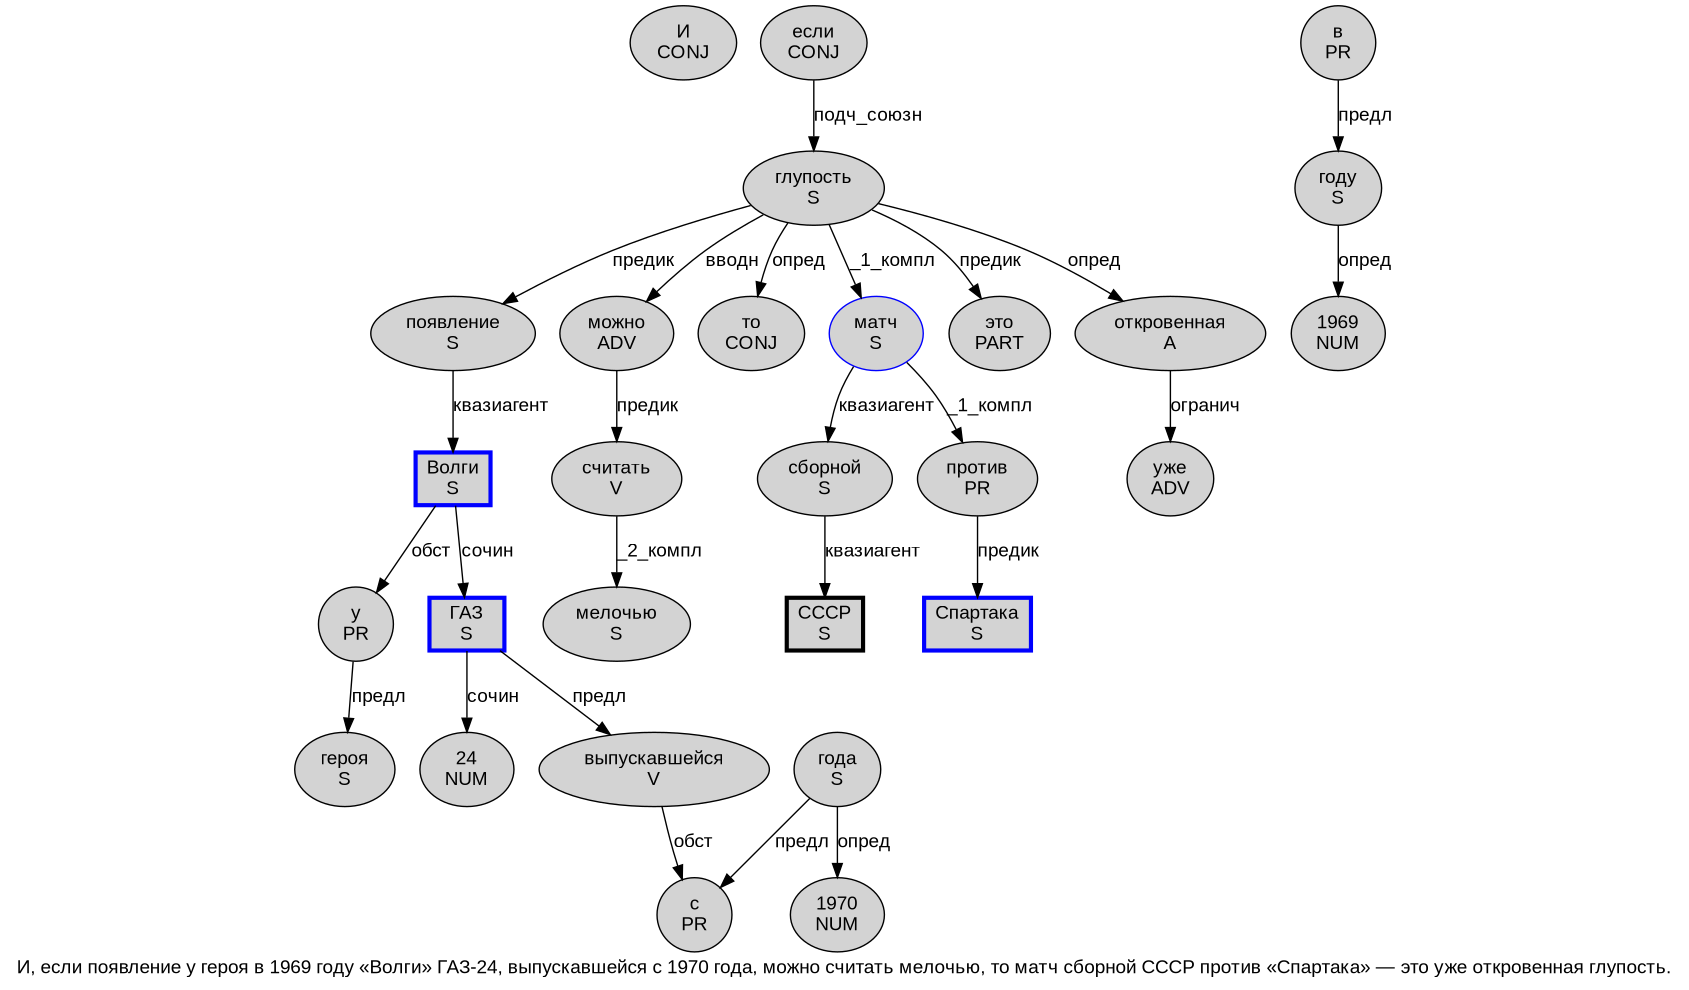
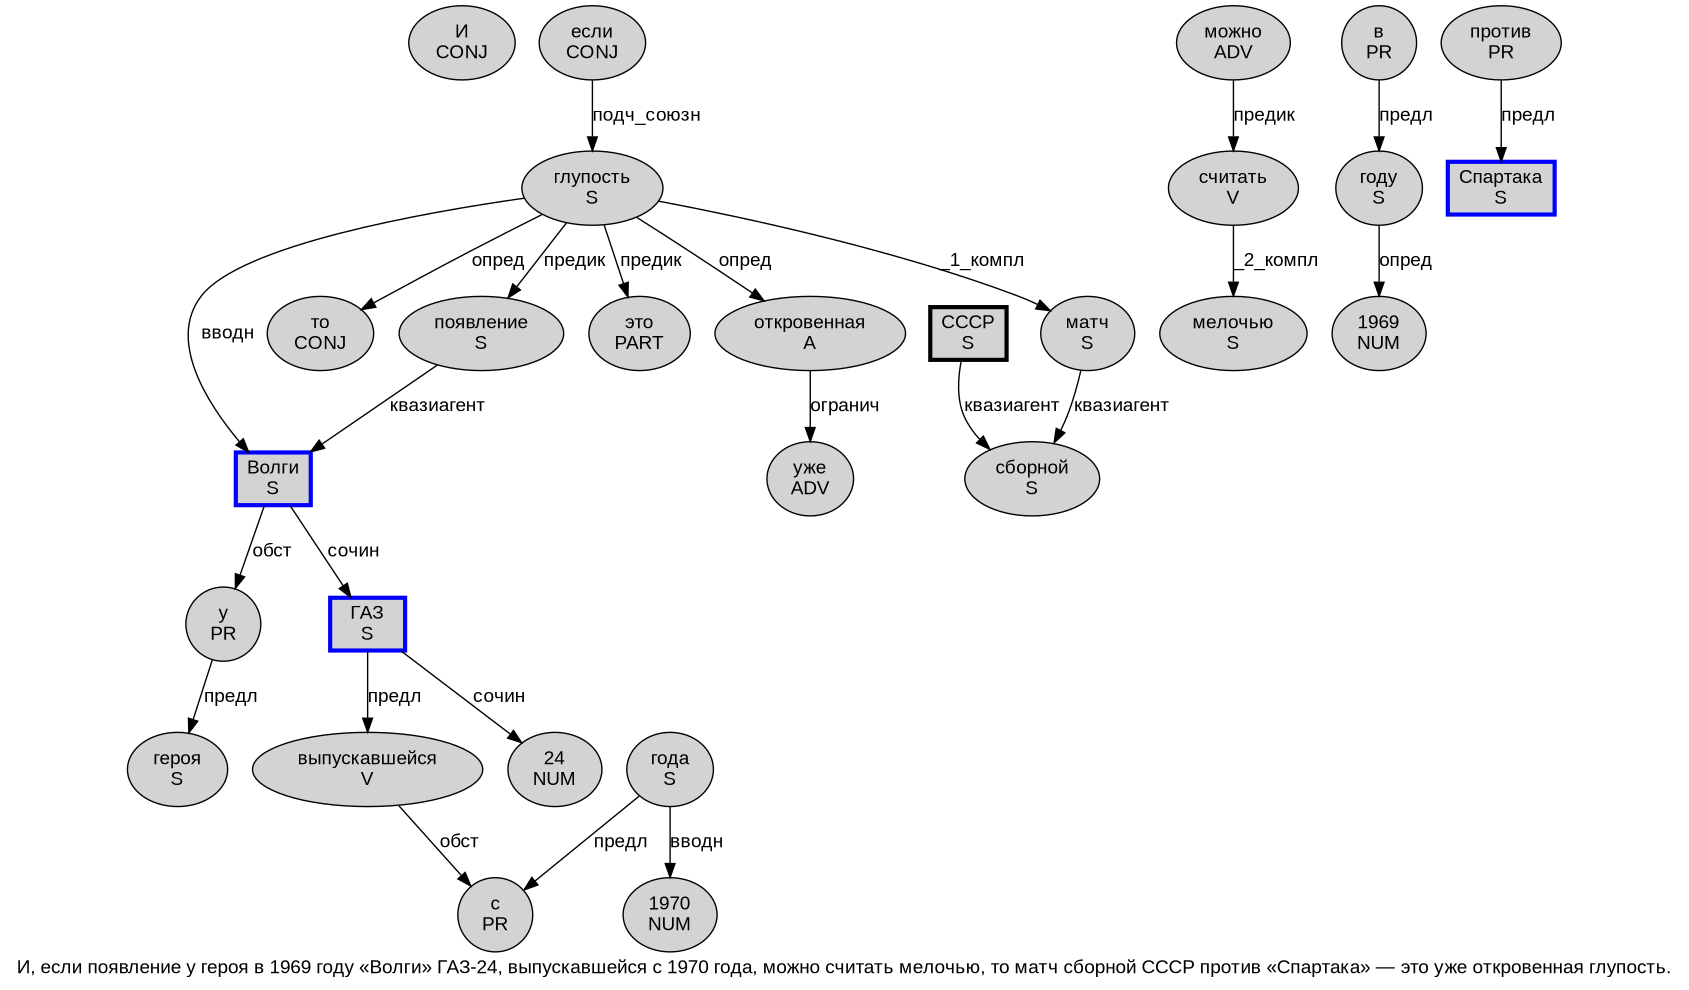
(707, 249) -> (279, 252)
(876, 333) -> (1088, 333)
(934, 394) -> none
(825, 550) -> (960, 402)
(1009, 551) -> (1529, 115)
(864, 842) -> (697, 842)
